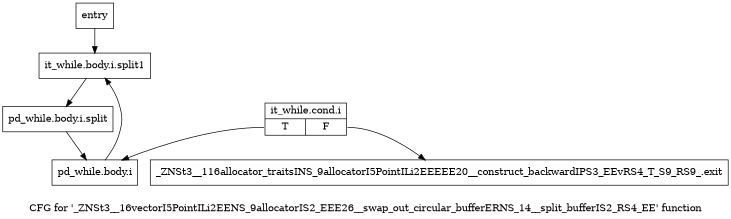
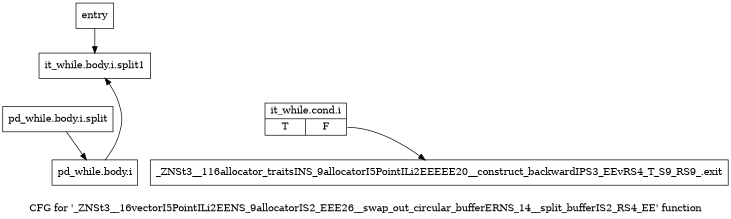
(78, 90) -> none
(195, 137) -> none
